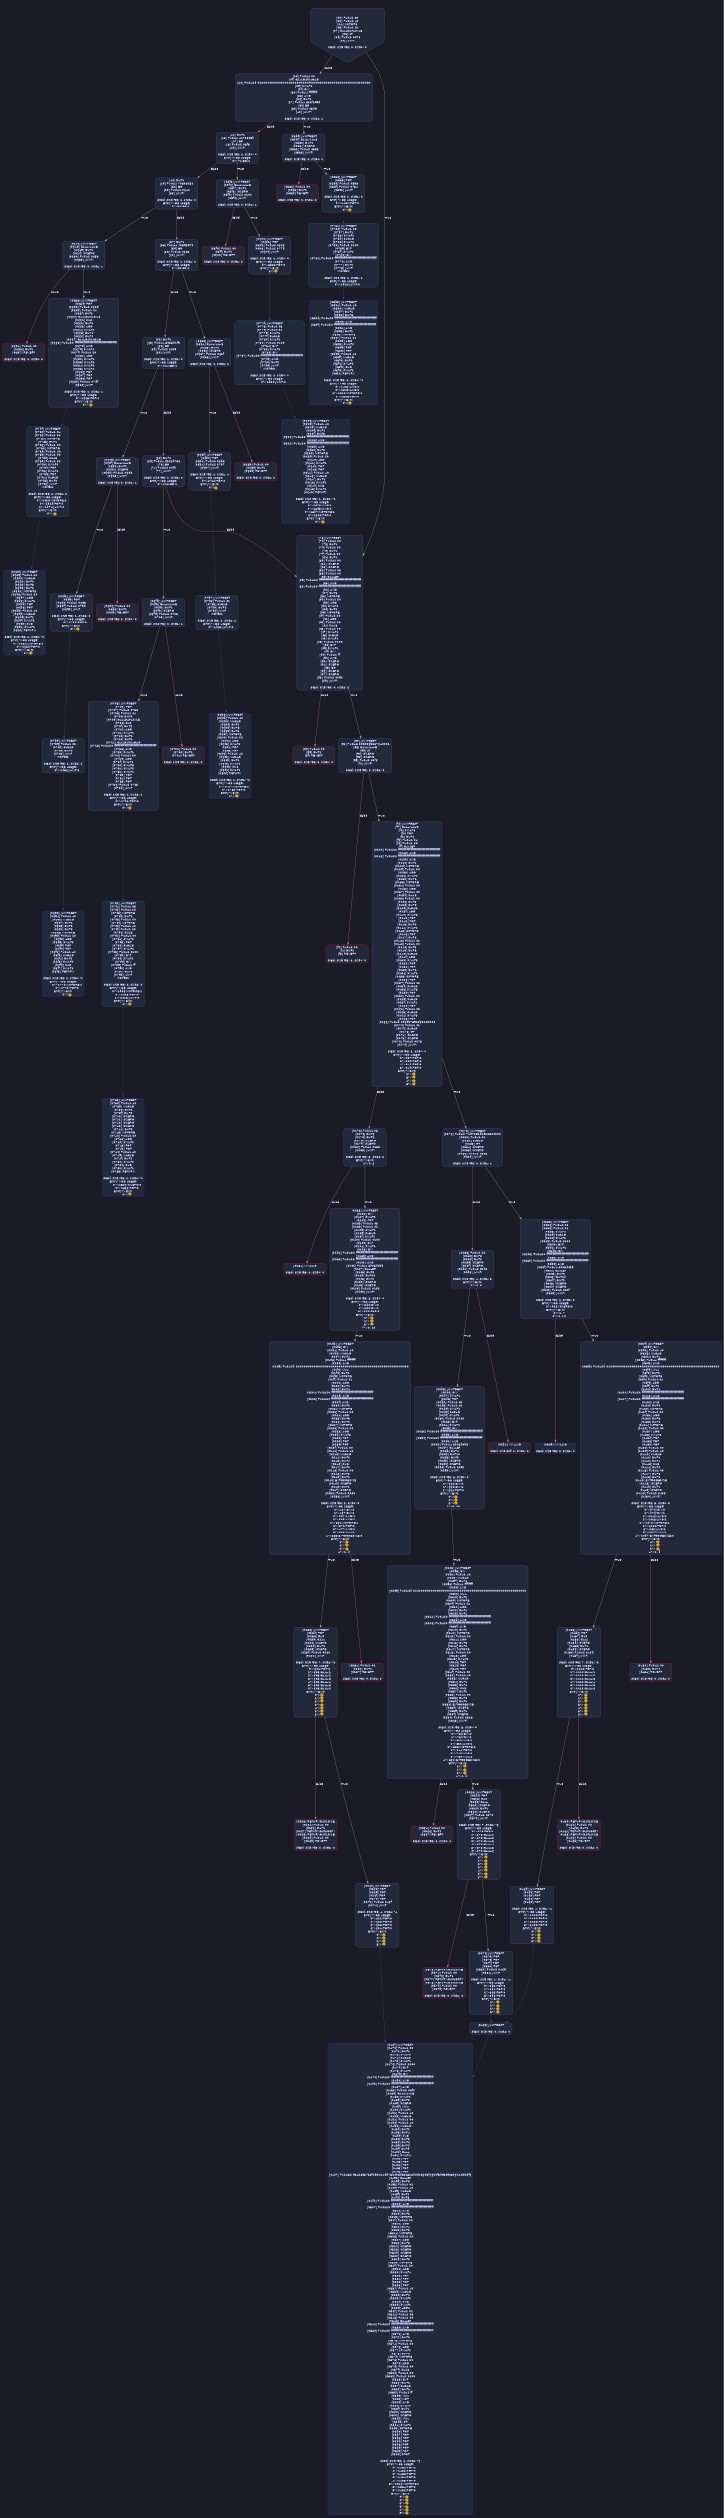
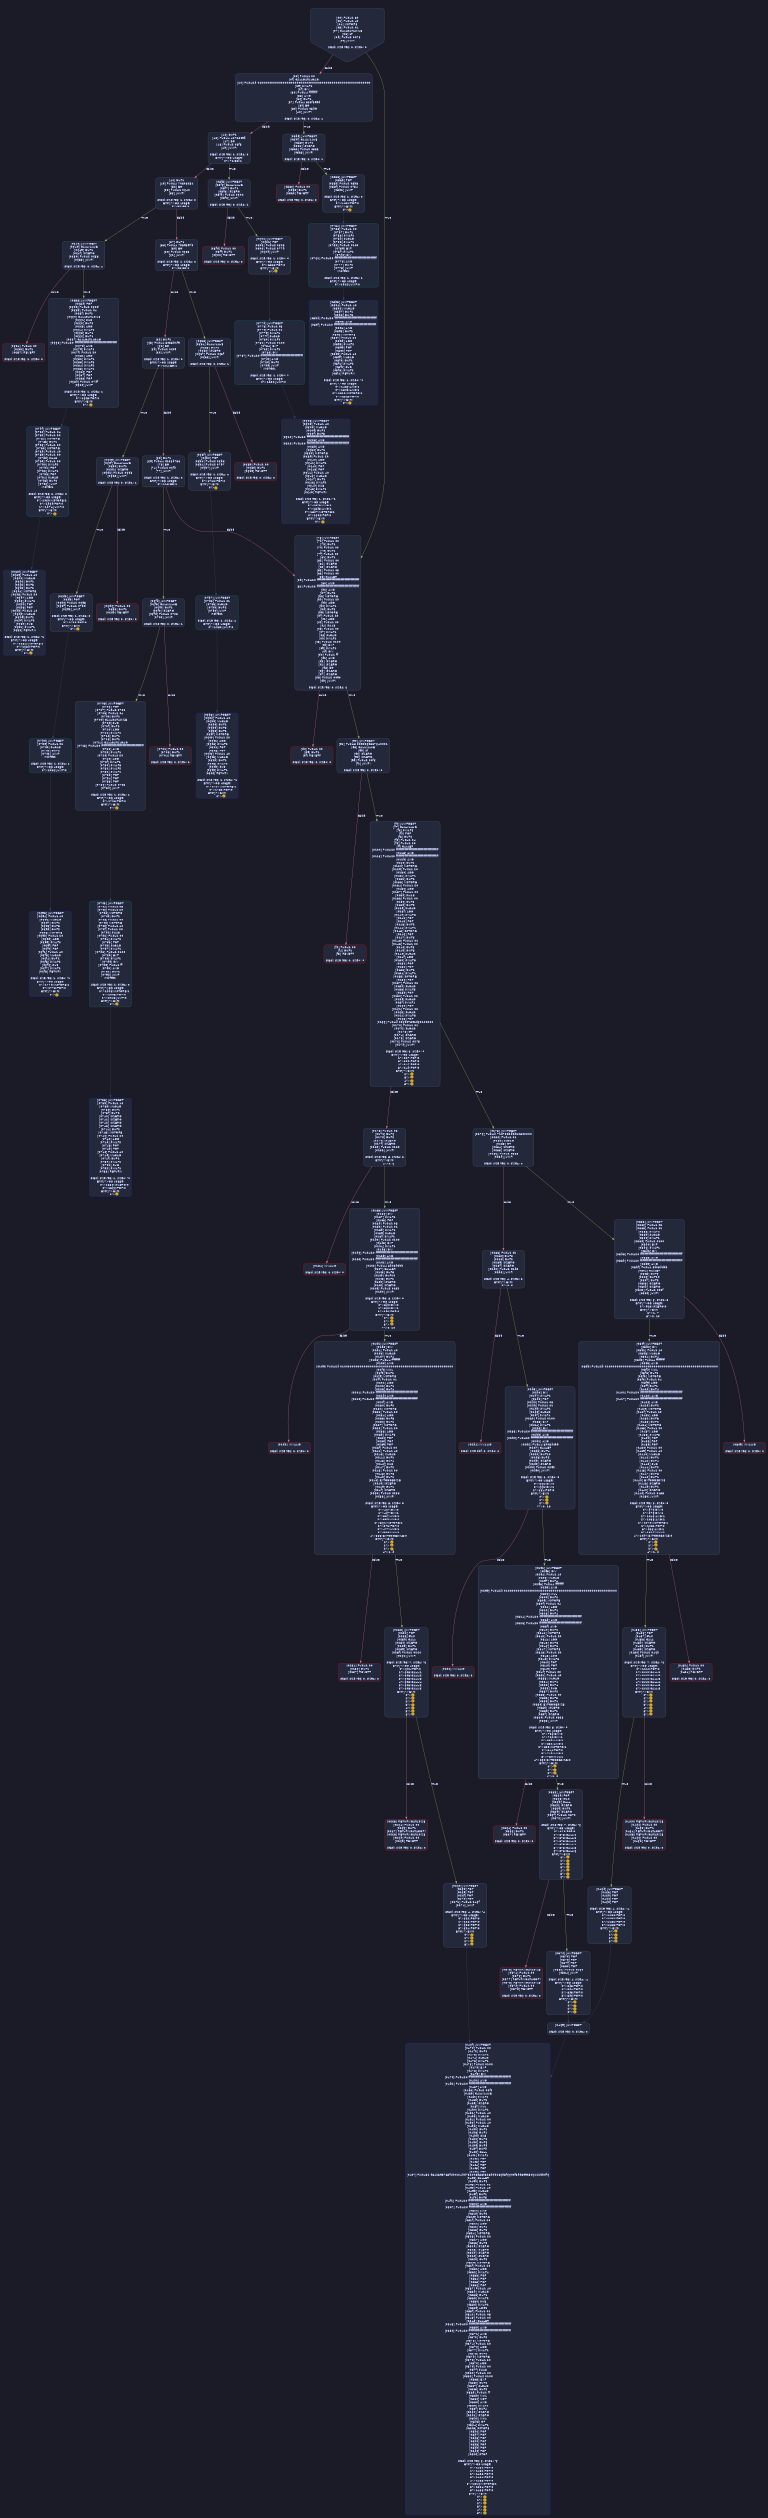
none -> (289, 1448)
(555, 1448) -> (745, 1448)
none -> (453, 1672)
